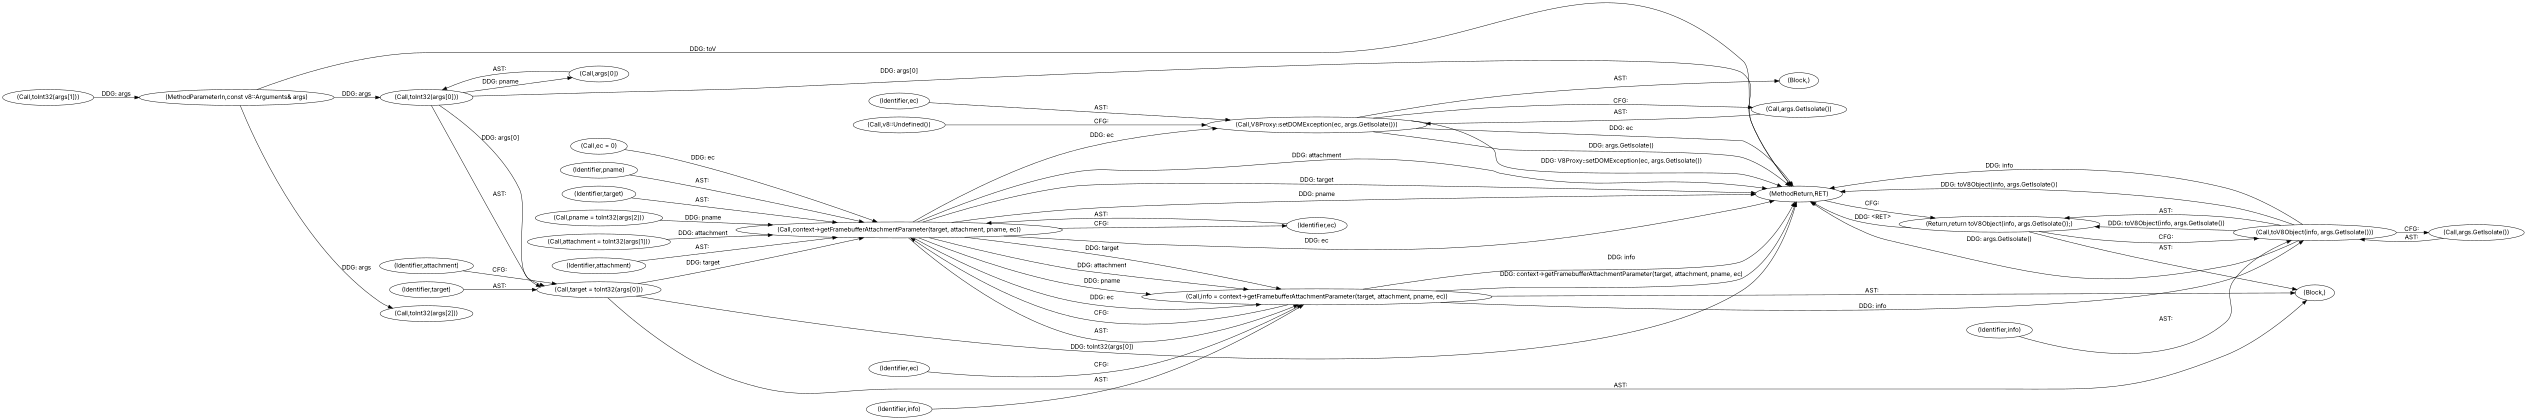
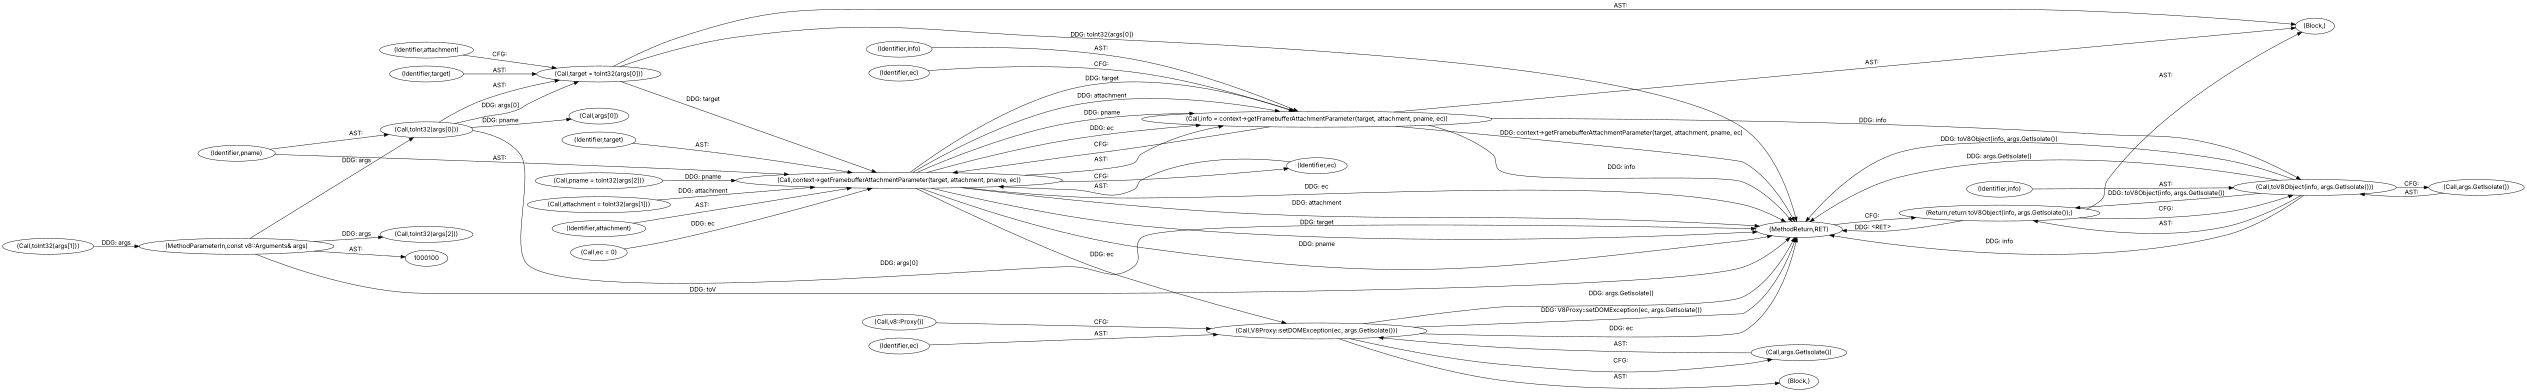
(507, 73) -> (327, 142)
(899, 125) -> (899, 322)
none -> (427, 258)
